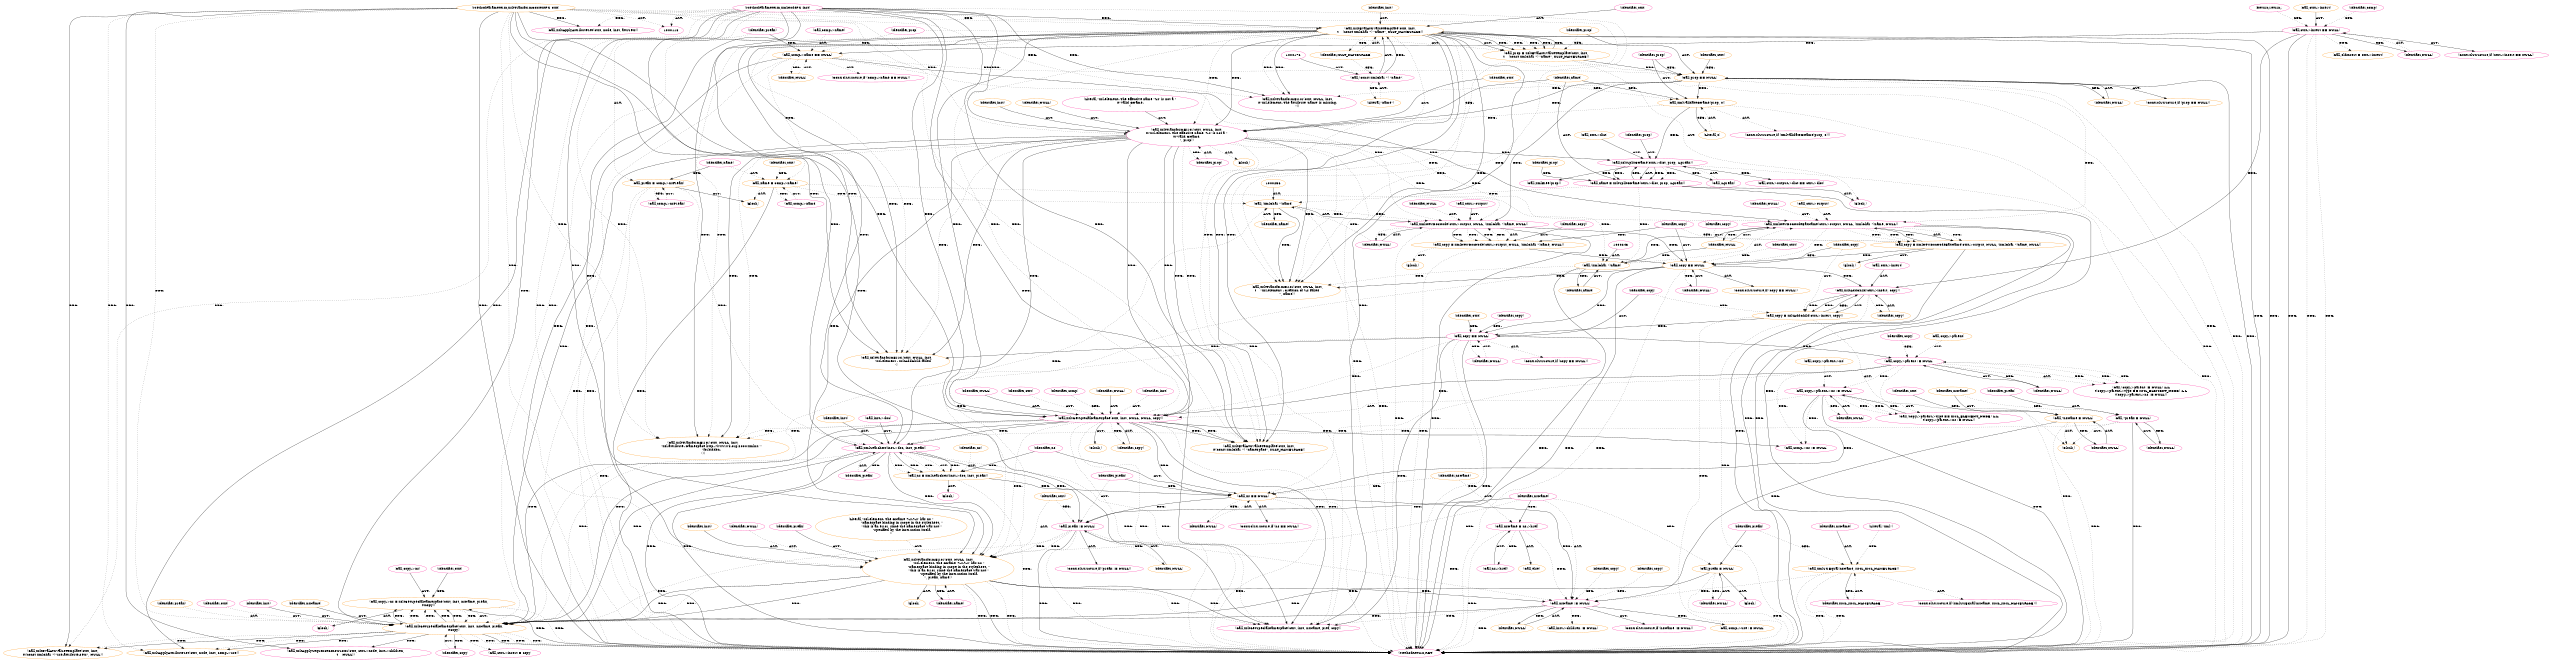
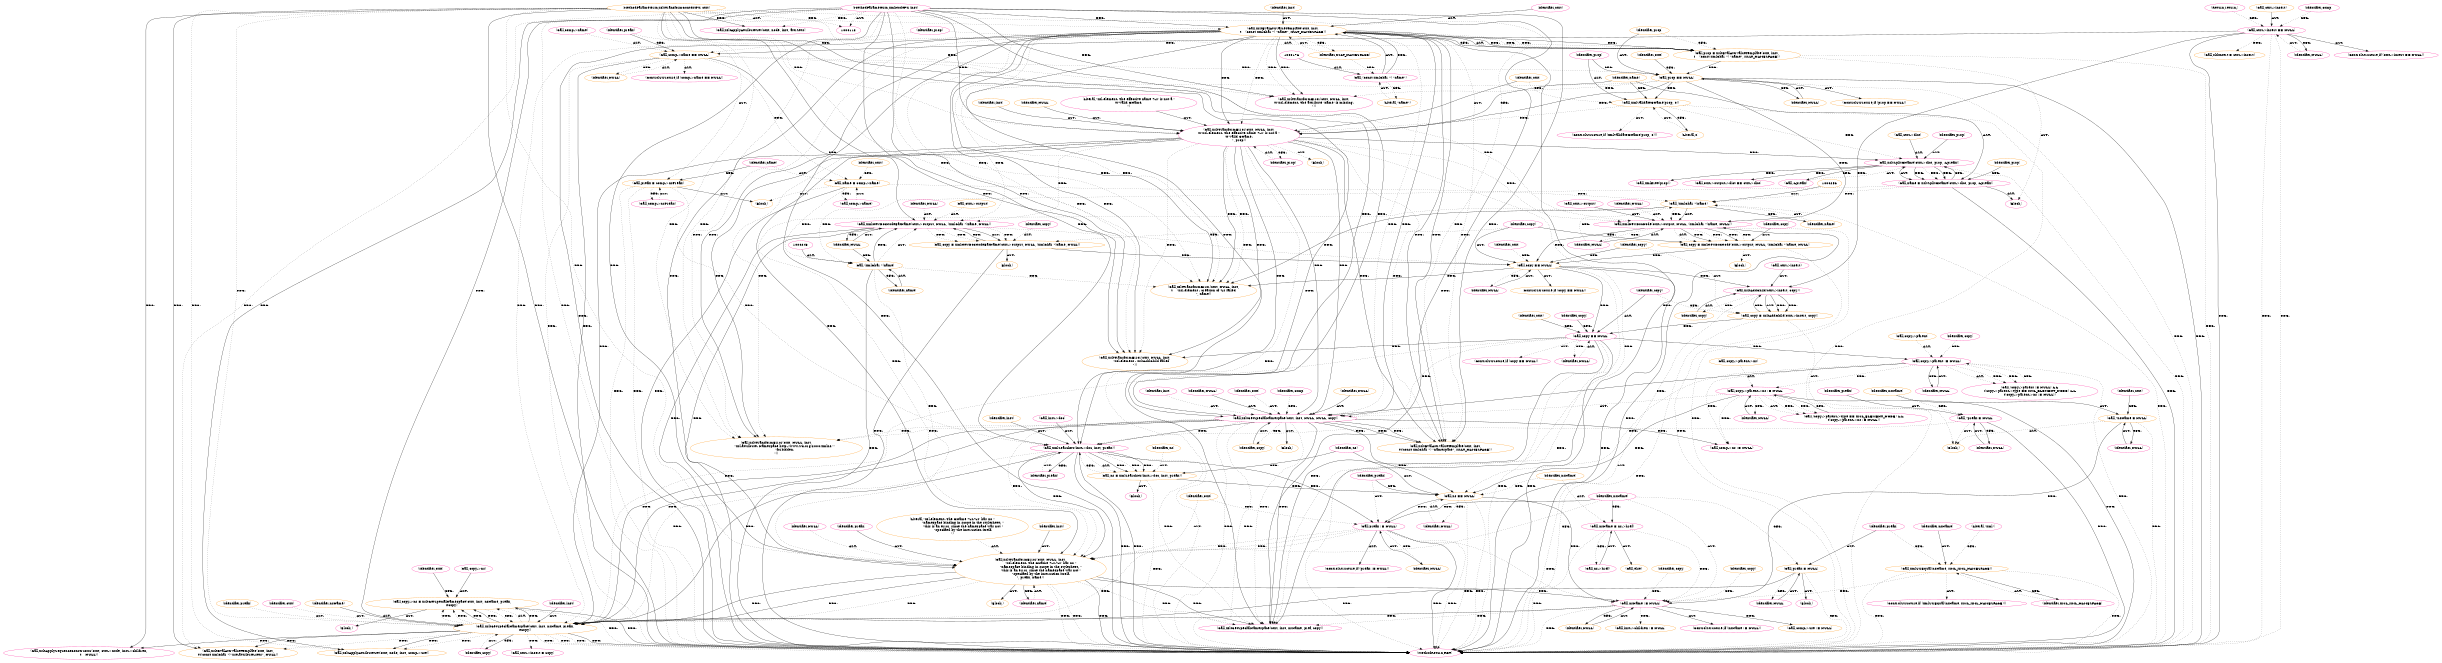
(1667, 128) -> (1783, 133)
(1726, 466) -> (1622, 466)
(1270, 527) -> none
(1778, 616) -> (1834, 616)
